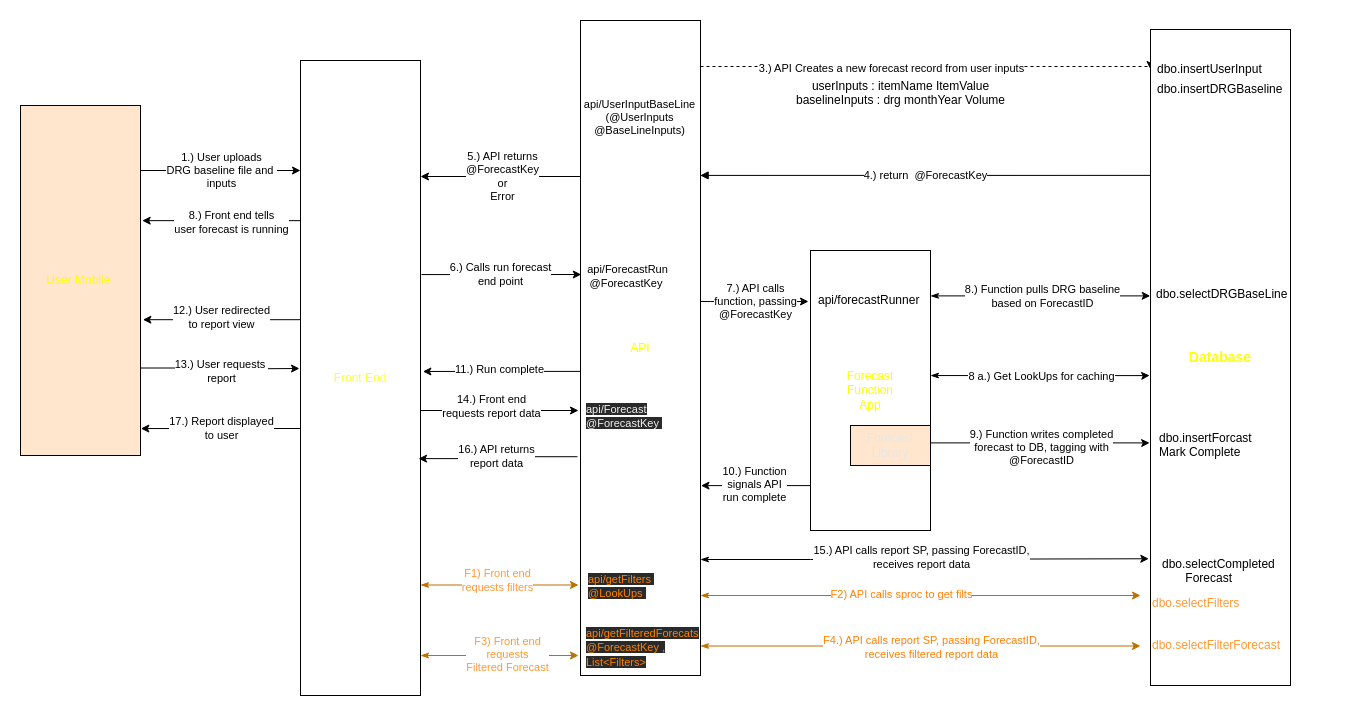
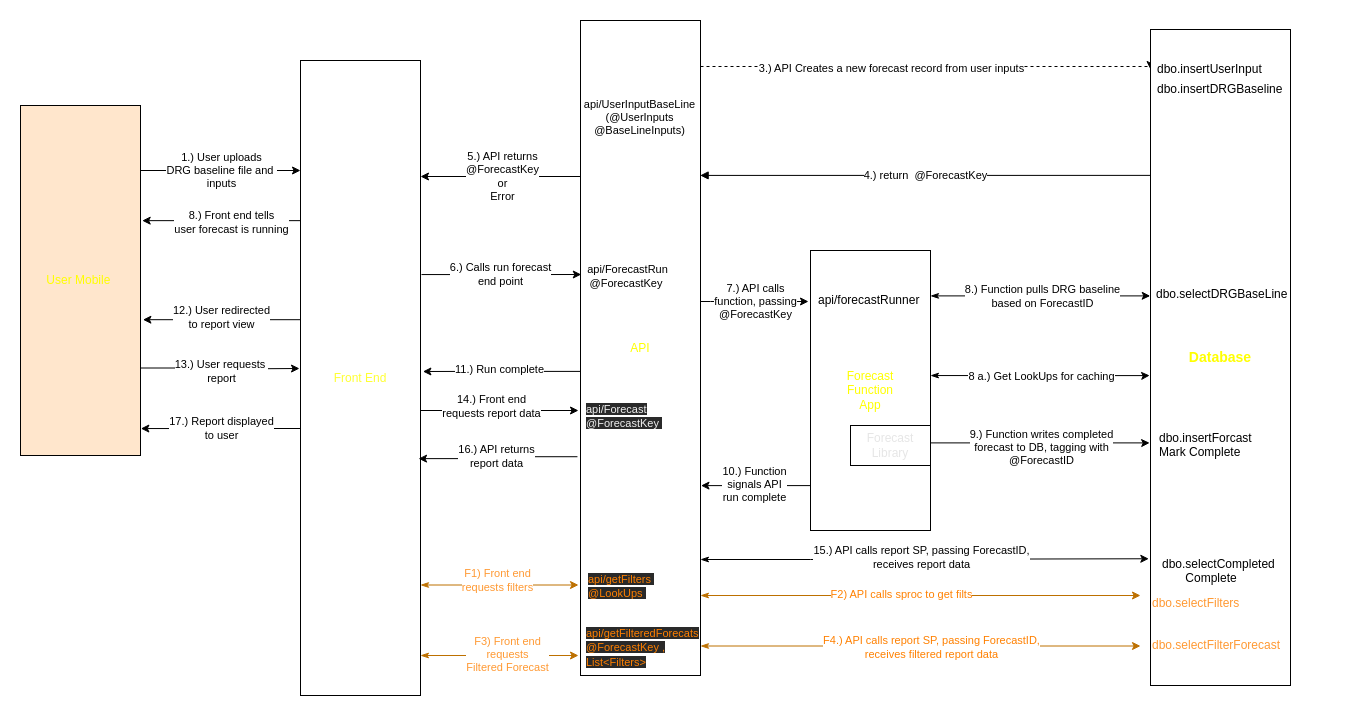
(901, 101) -> none
(891, 446) -> (891, 446)
(1222, 572) -> (1222, 572)
